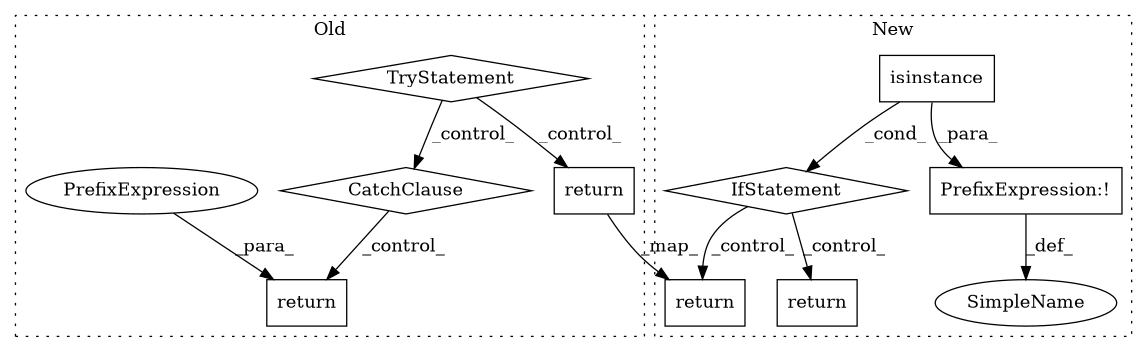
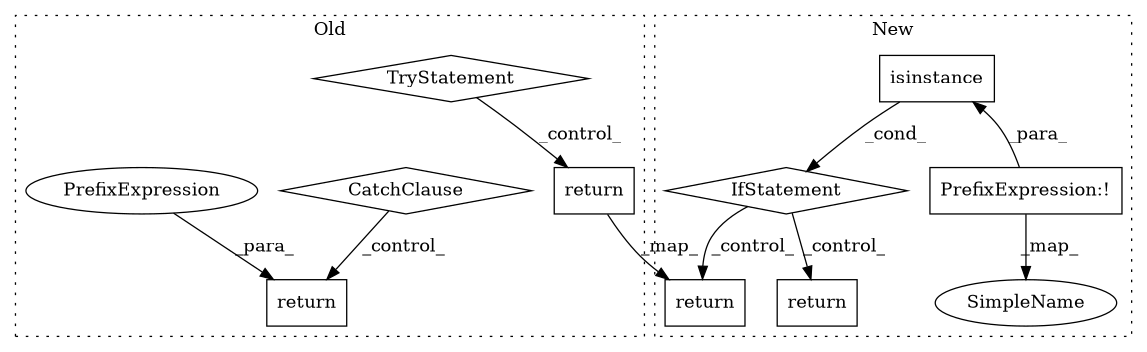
(430, 128) -> none
(934, 134) -> (1005, 136)
(1050, 247) -> (1050, 247)
